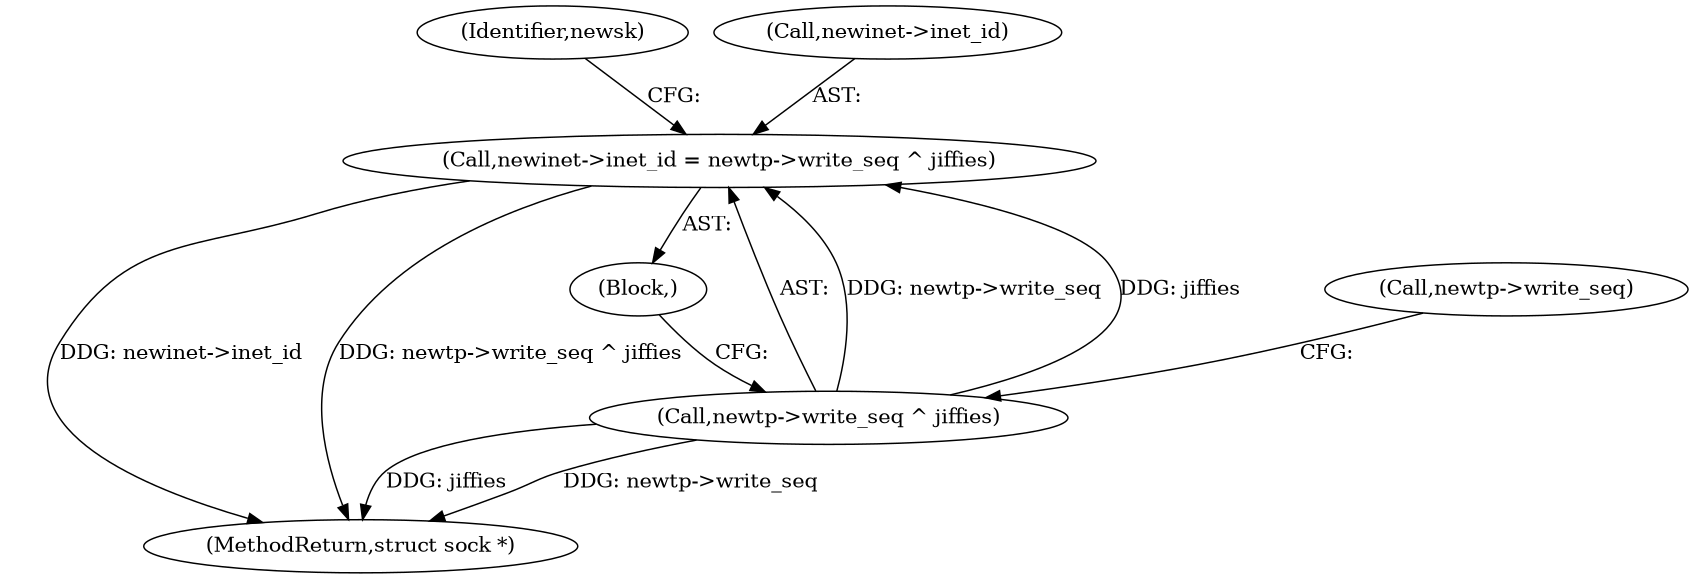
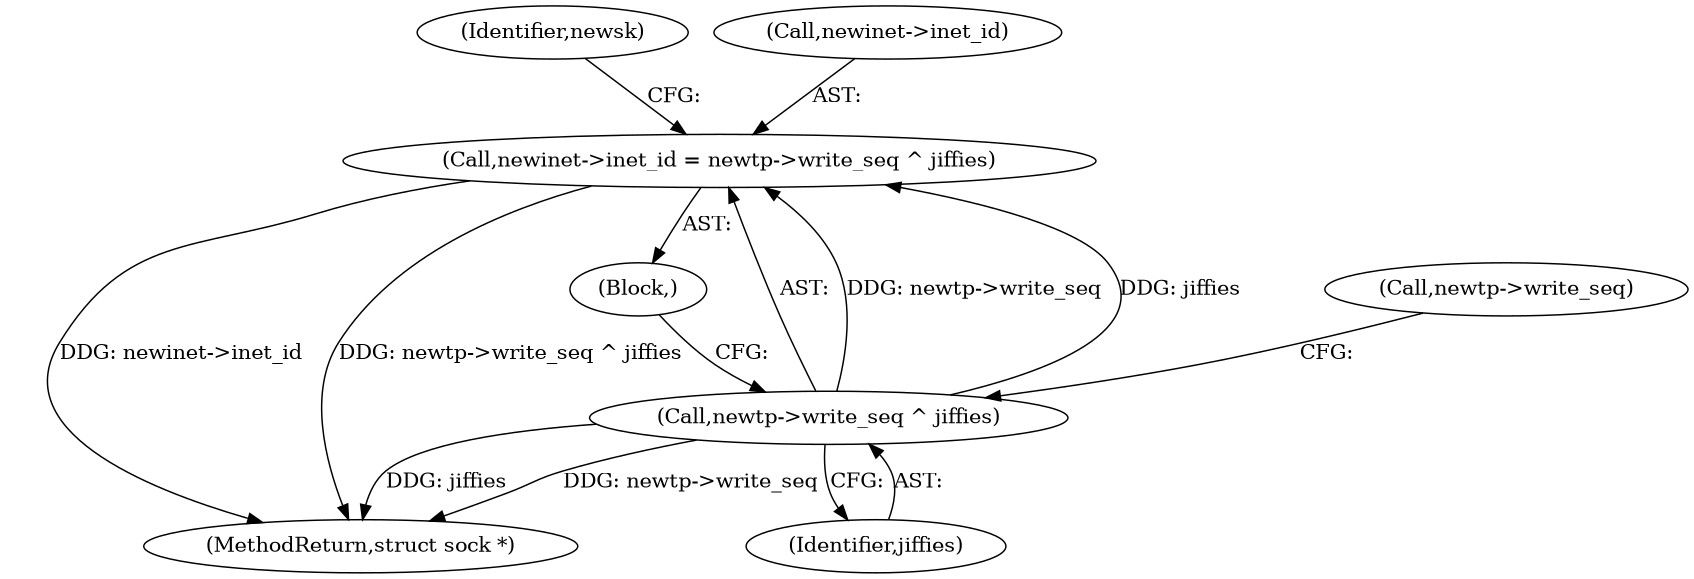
none -> (876, 546)
